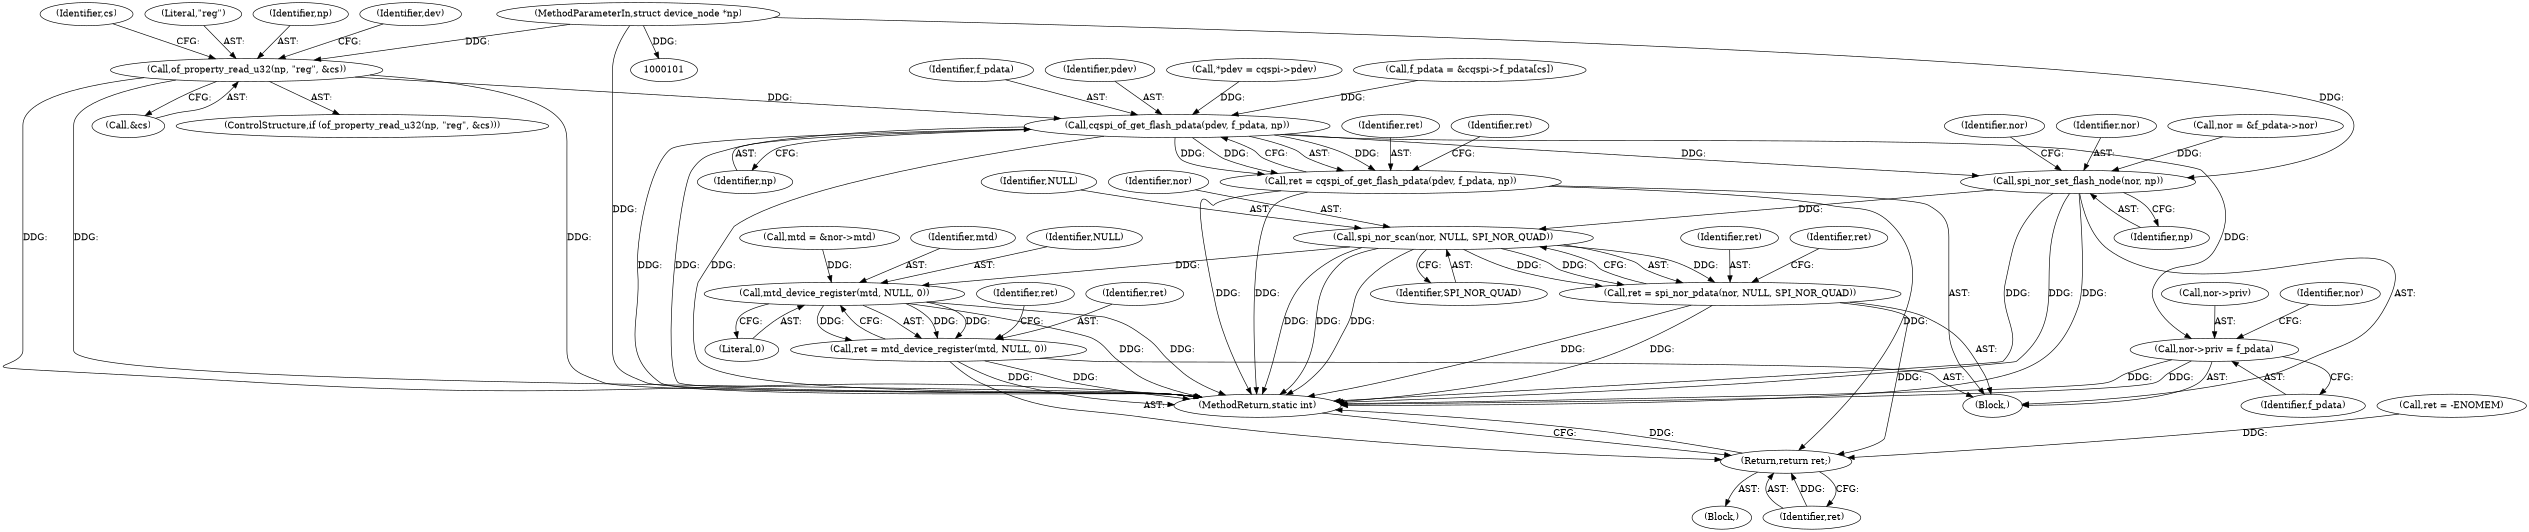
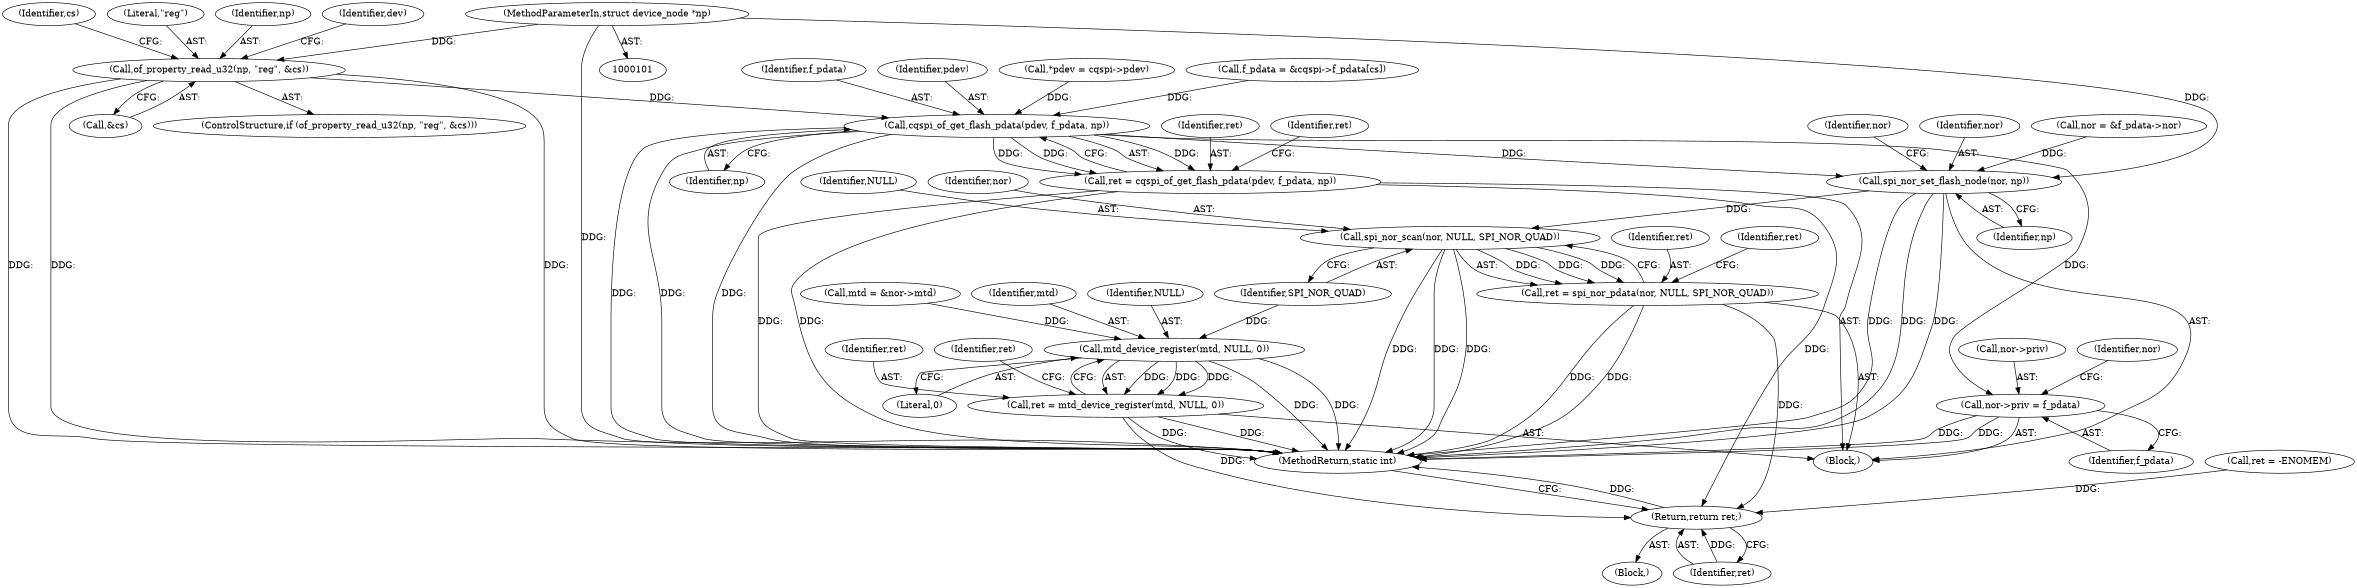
(666, 42) -> (633, 42)
(1139, 266) -> (1242, 320)
(1156, 406) -> (1234, 462)
